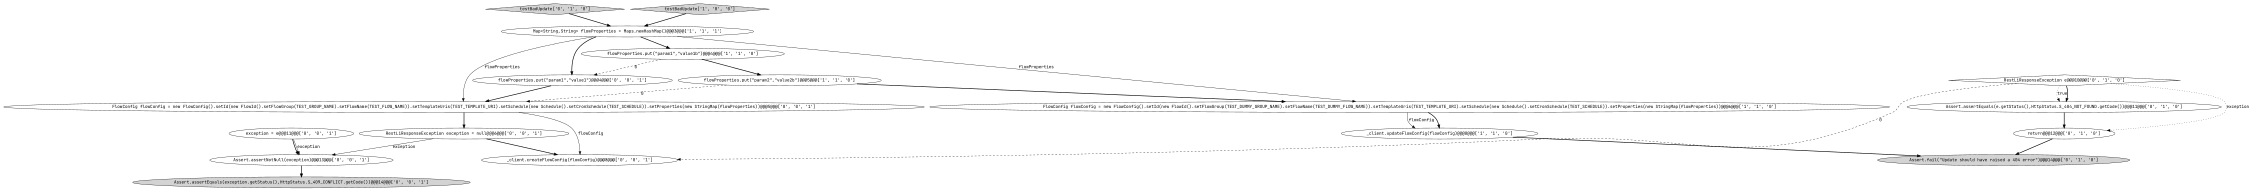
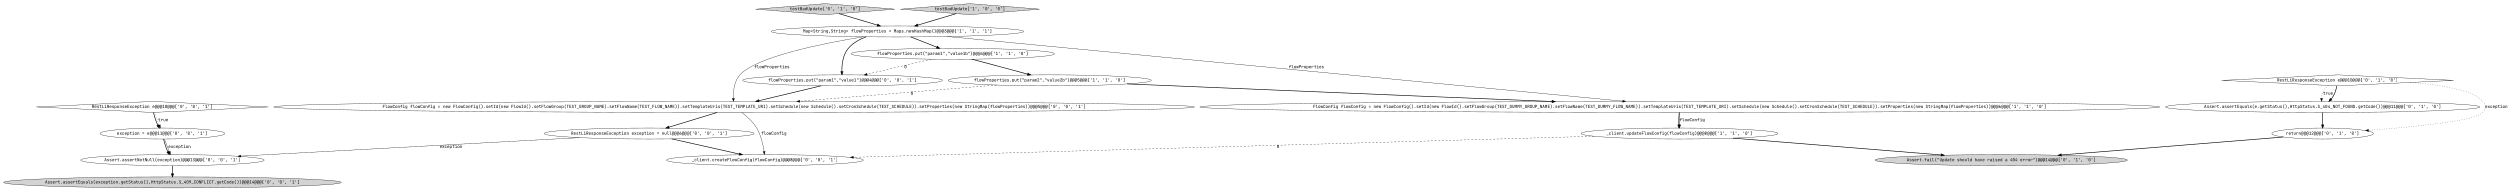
none -> (152, 107)
(1354, 147) -> (1224, 147)
